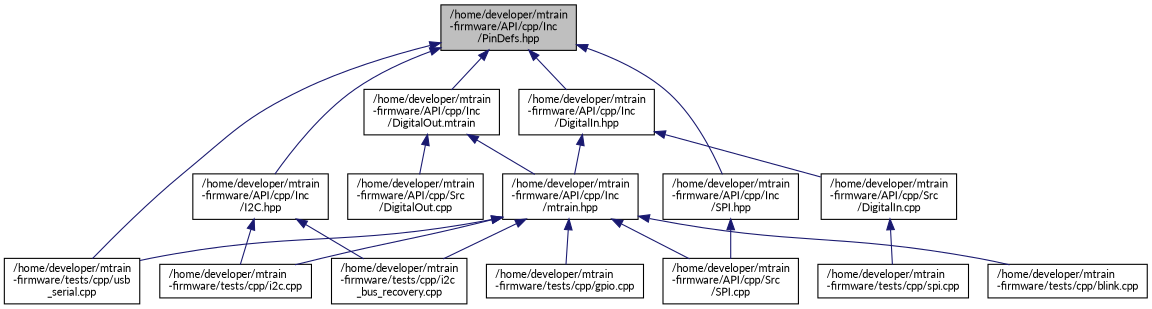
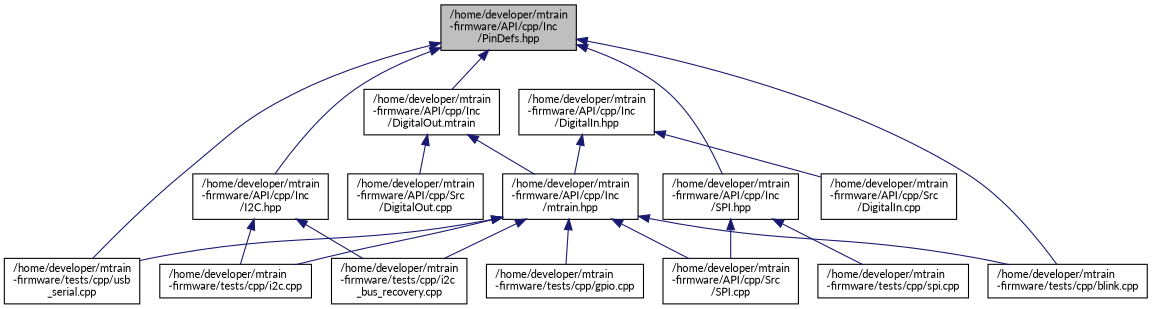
(552, 74) -> (843, 113)
(892, 252) -> (829, 247)
